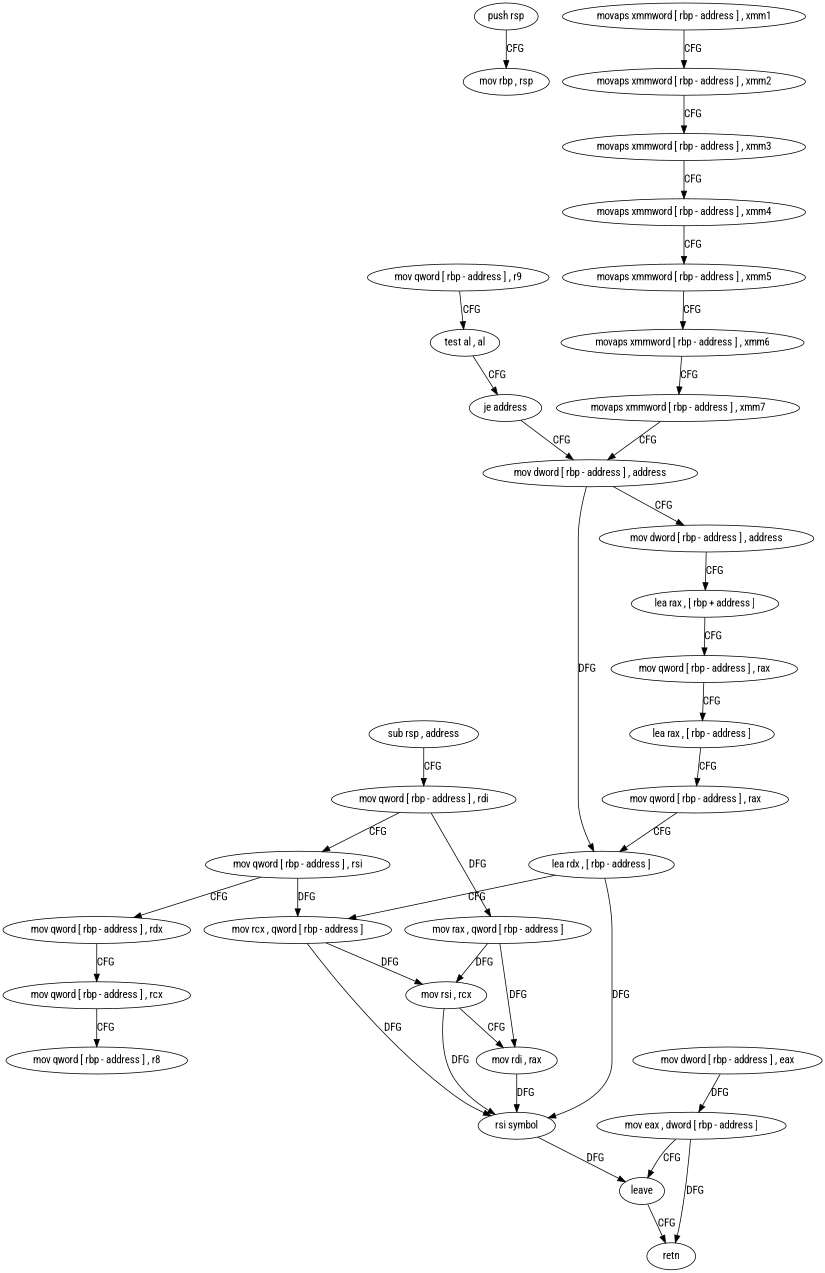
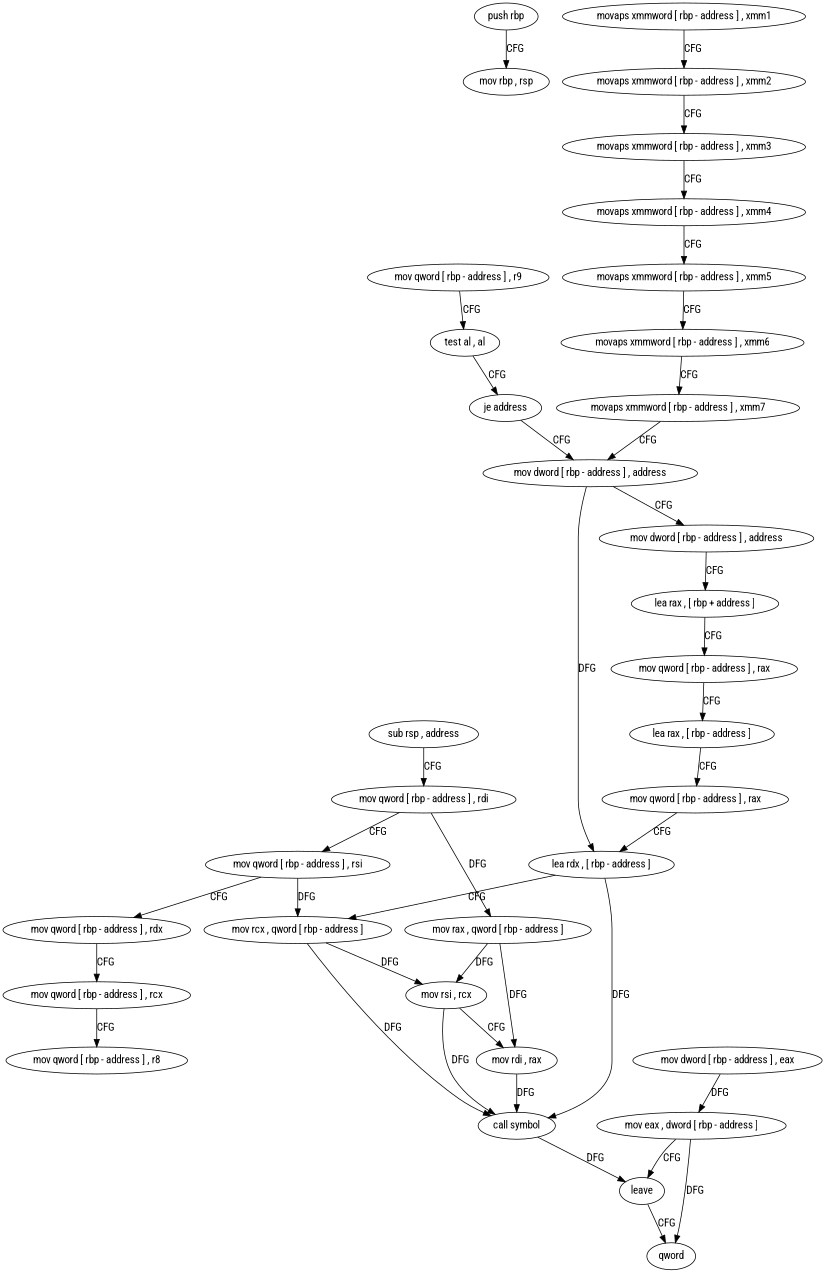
(506, 16) -> (506, 16)
(517, 1126) -> (517, 1126)
(671, 1256) -> (671, 1256)
